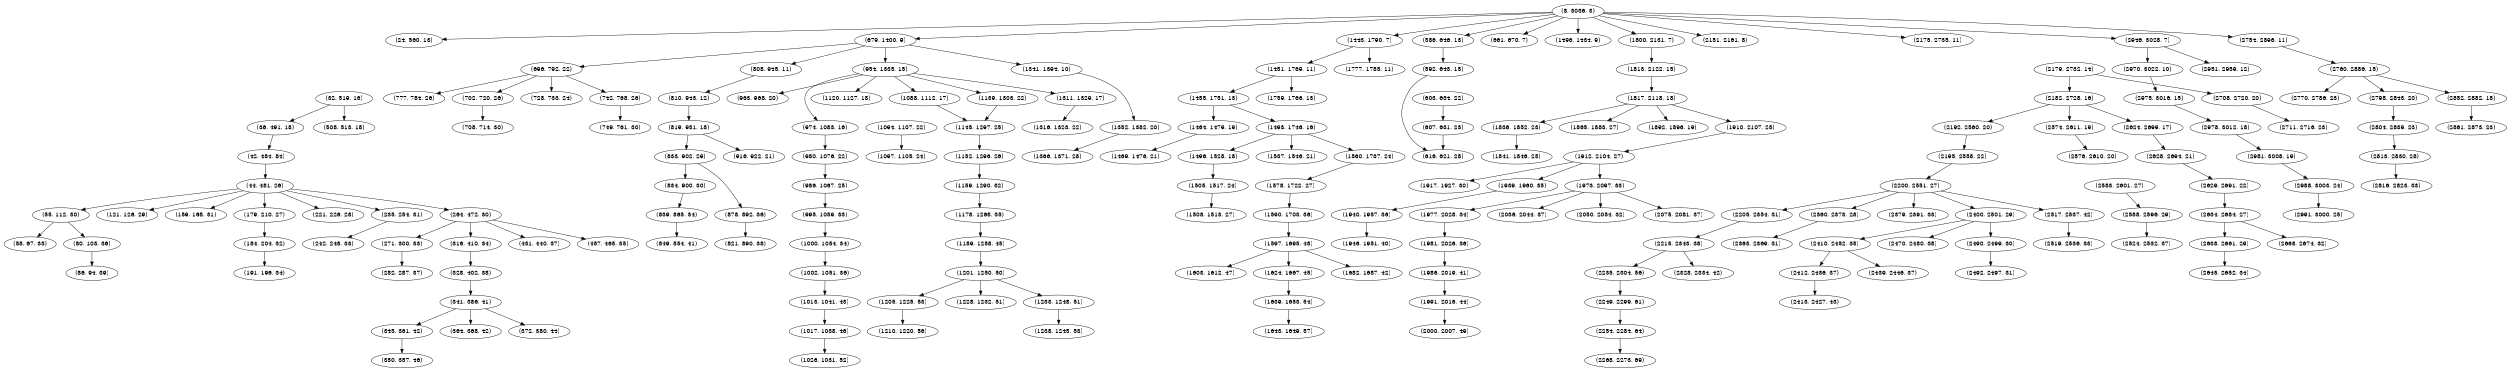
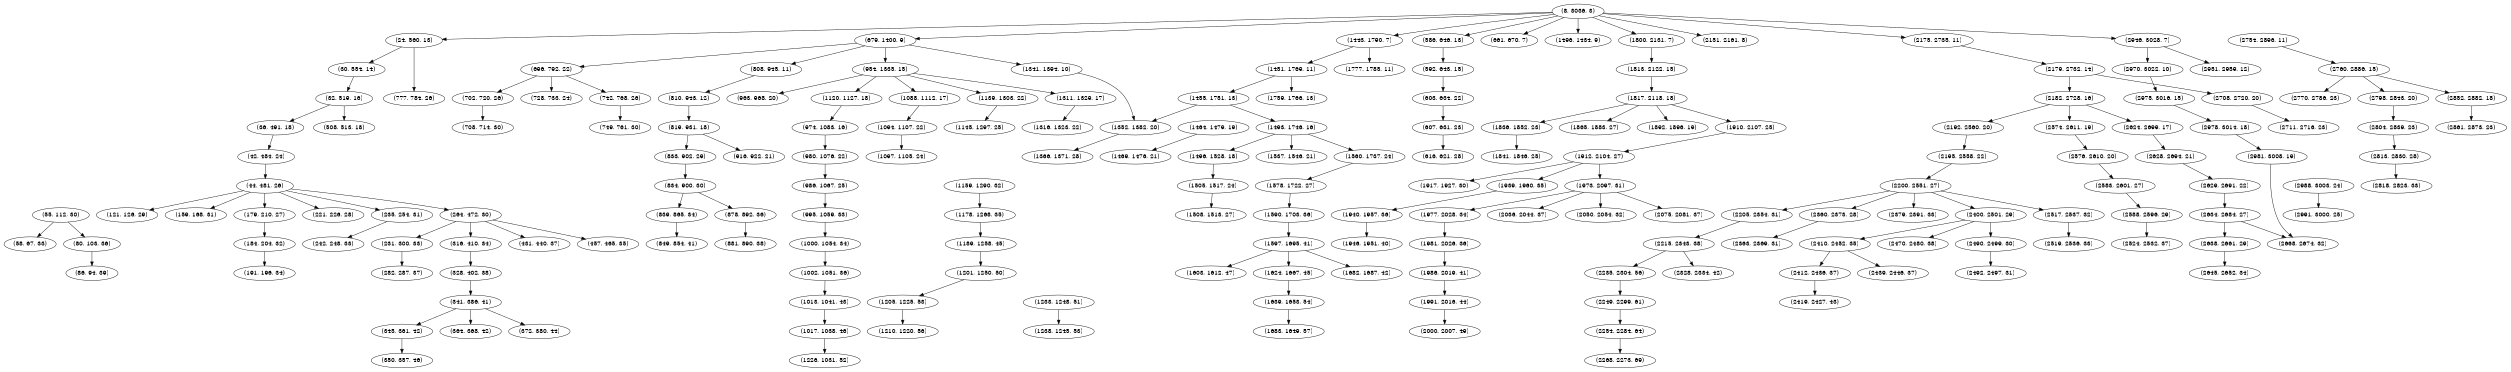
(1916, 21) -> none
none -> (2002, 55)
none -> (357, 70)
(485, 84) -> (414, 67)
(809, 90) -> (837, 112)
(1214, 111) -> (1176, 112)
(1402, 111) -> (1443, 82)
(950, 112) -> (914, 112)
(2226, 128) -> (2226, 128)
(266, 157) -> (266, 157)
(979, 157) -> none
none -> (2105, 170)
(2293, 170) -> (2273, 202)
(722, 181) -> (714, 200)
(1600, 186) -> (1600, 186)
(2397, 186) -> (2397, 186)
(162, 198) -> none
(2069, 215) -> (2069, 215)
(402, 244) -> (402, 244)
(745, 244) -> (745, 244)
(1289, 244) -> (1289, 244)
(1018, 287) -> none
(981, 302) -> none
(1815, 302) -> (1815, 302)
(1289, 331) -> (1289, 331)
(825, 361) -> (825, 361)
